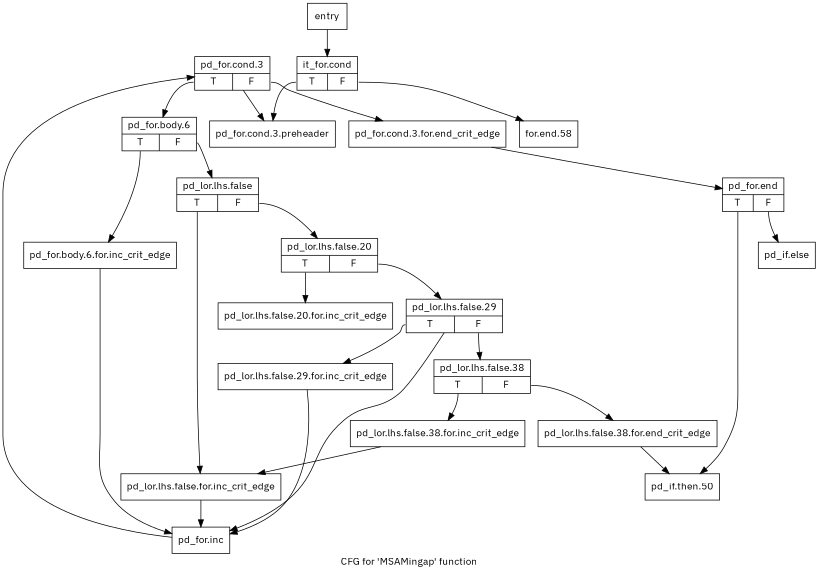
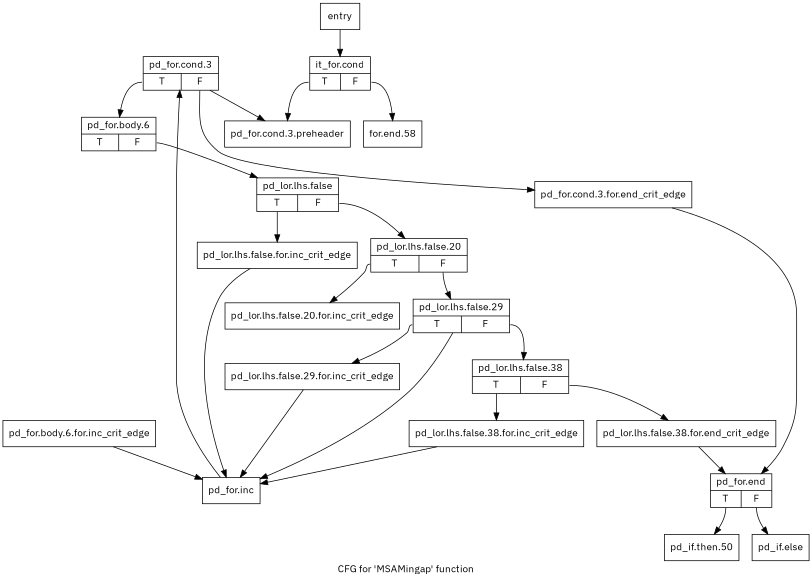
(132, 195) -> none
(652, 458) -> (709, 458)
(323, 459) -> (352, 465)
